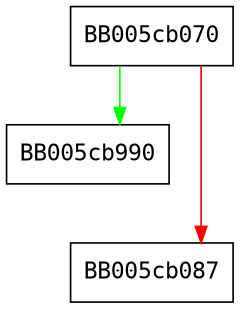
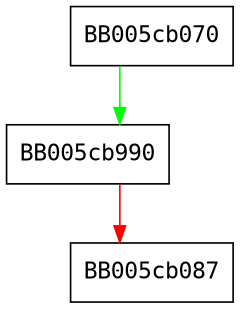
(201, 146) -> (120, 205)
